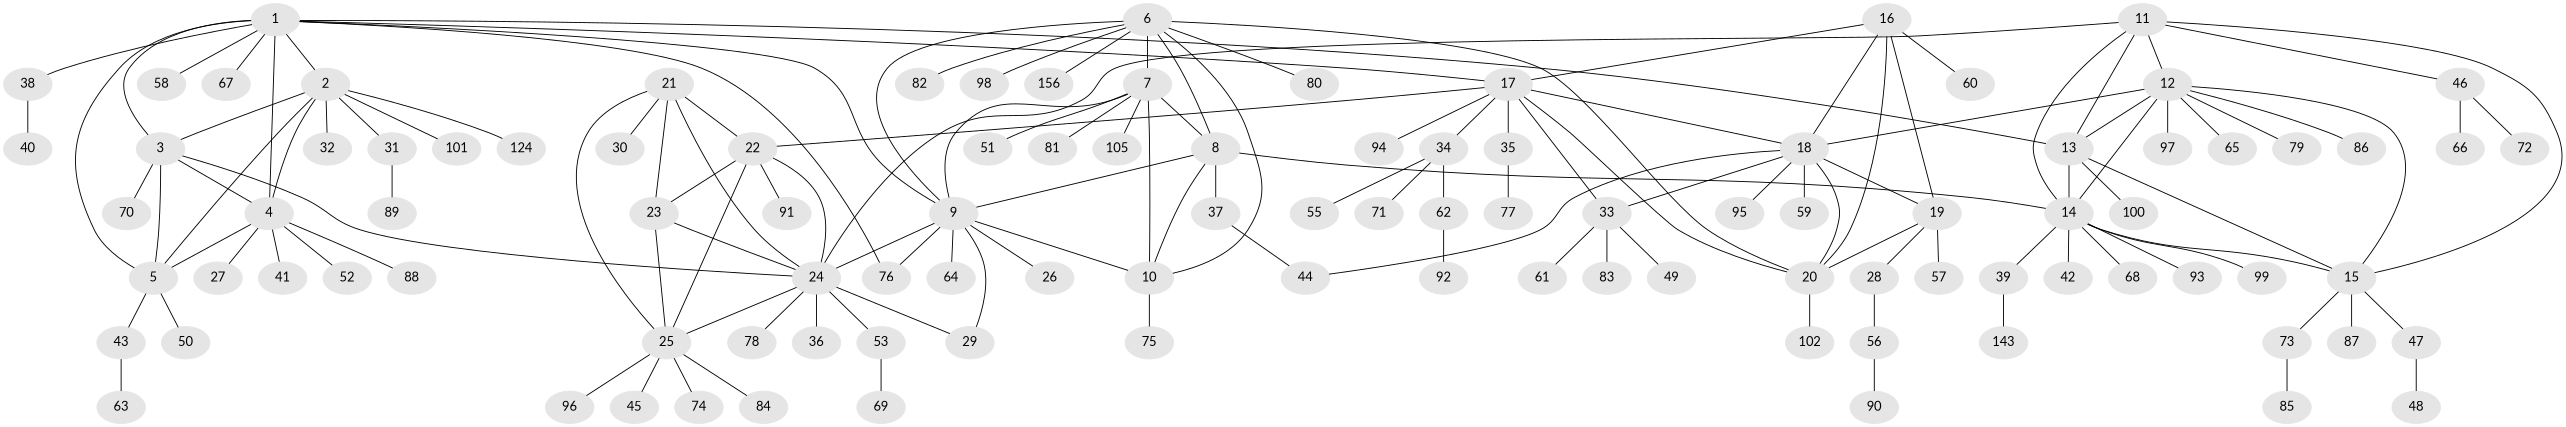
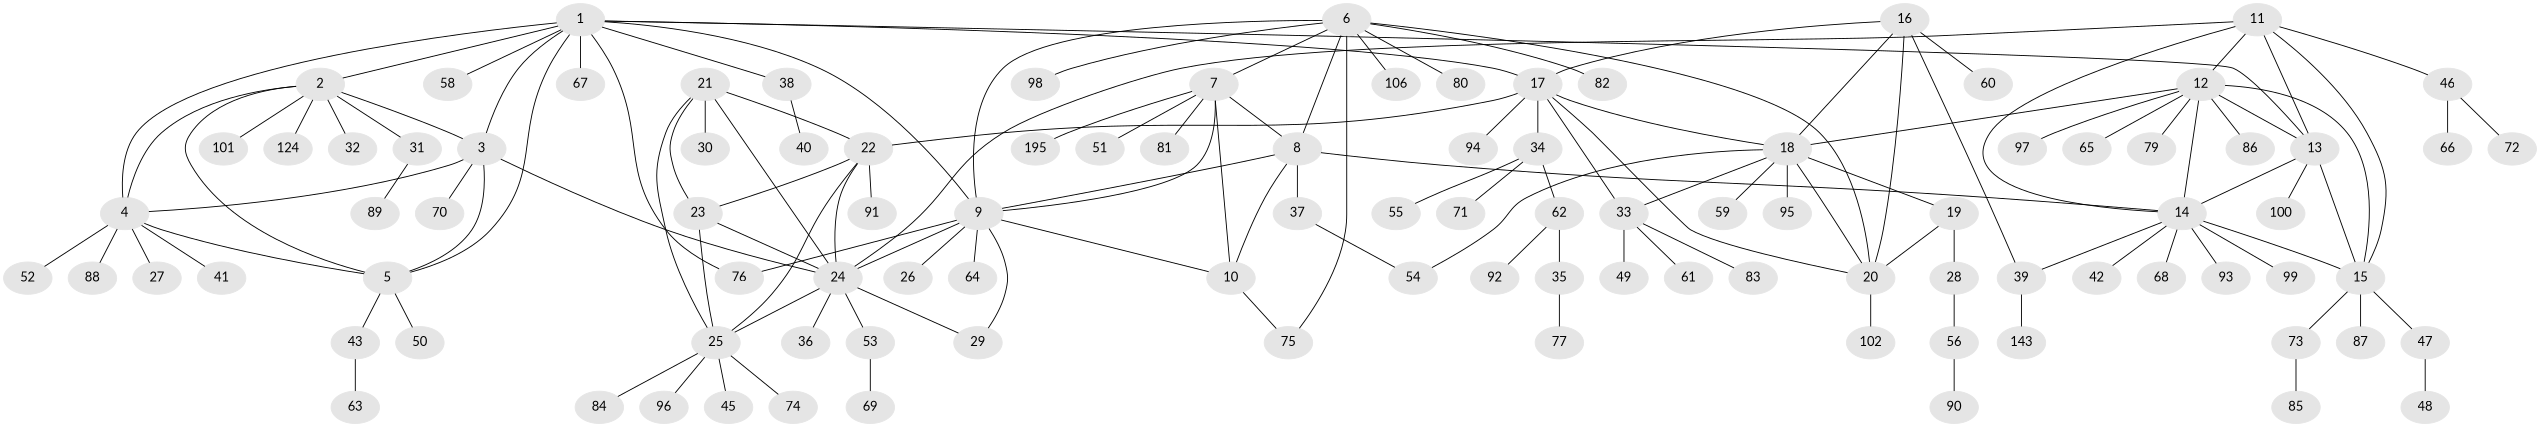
(1049, 84) -> (1396, 84)
(1911, 113) -> (1964, 148)
(1508, 117) -> (1559, 246)
(1117, 149) -> (1035, 149)
(1259, 168) -> (1347, 188)
(1305, 278) -> (1413, 278)
(1939, 278) -> none
(752, 343) -> none
